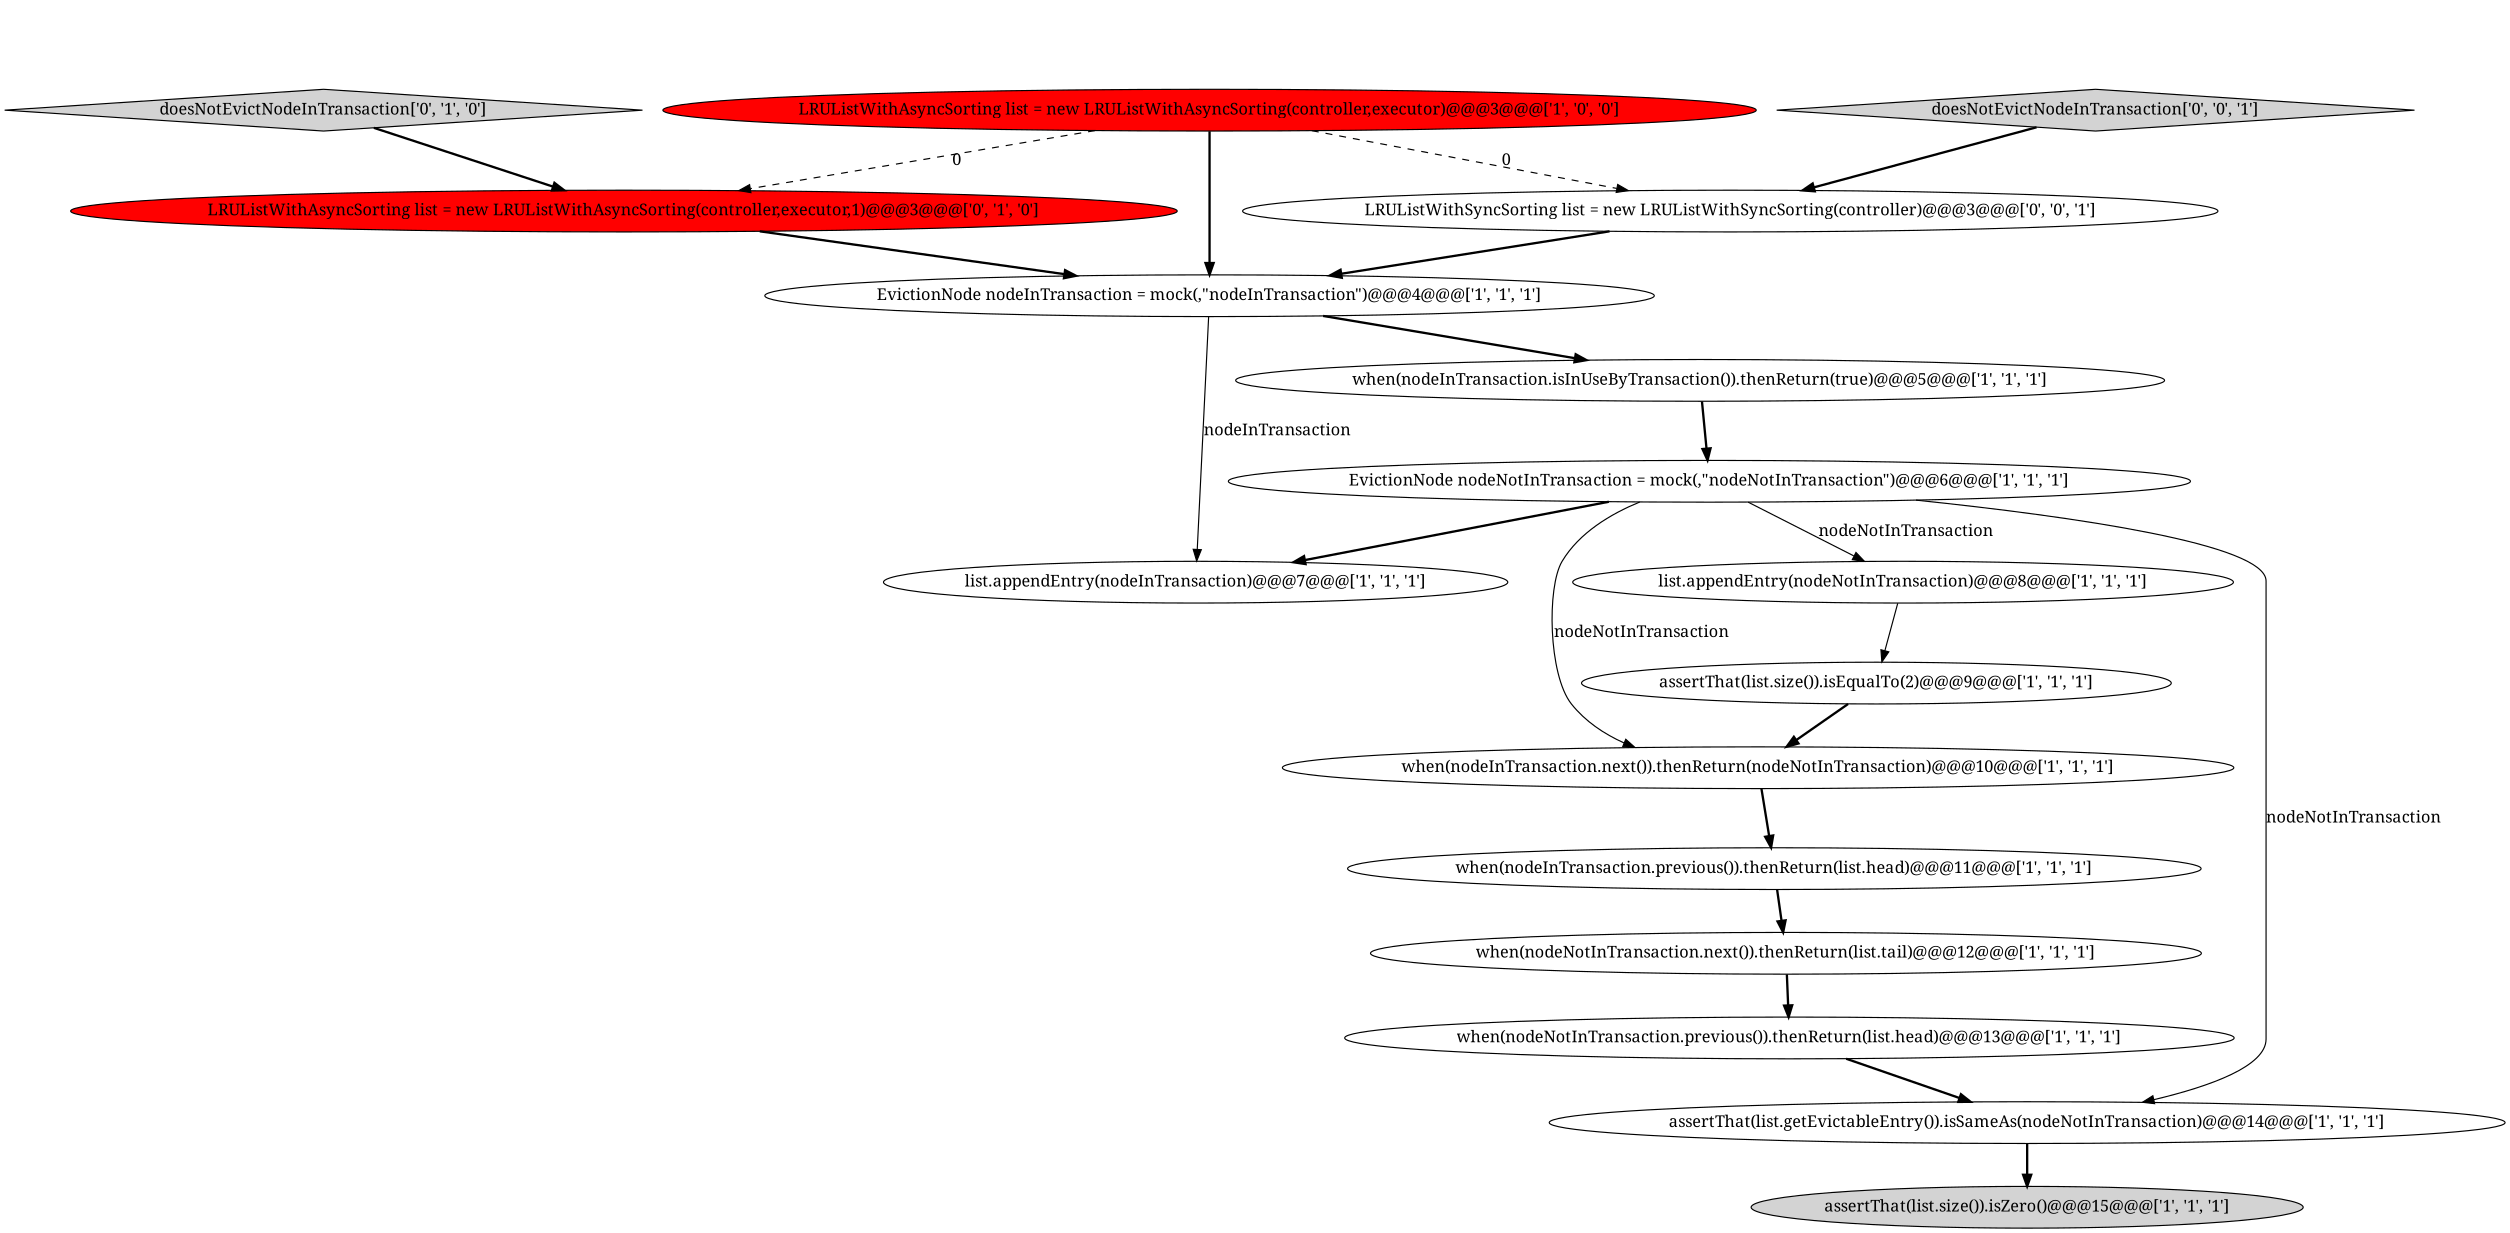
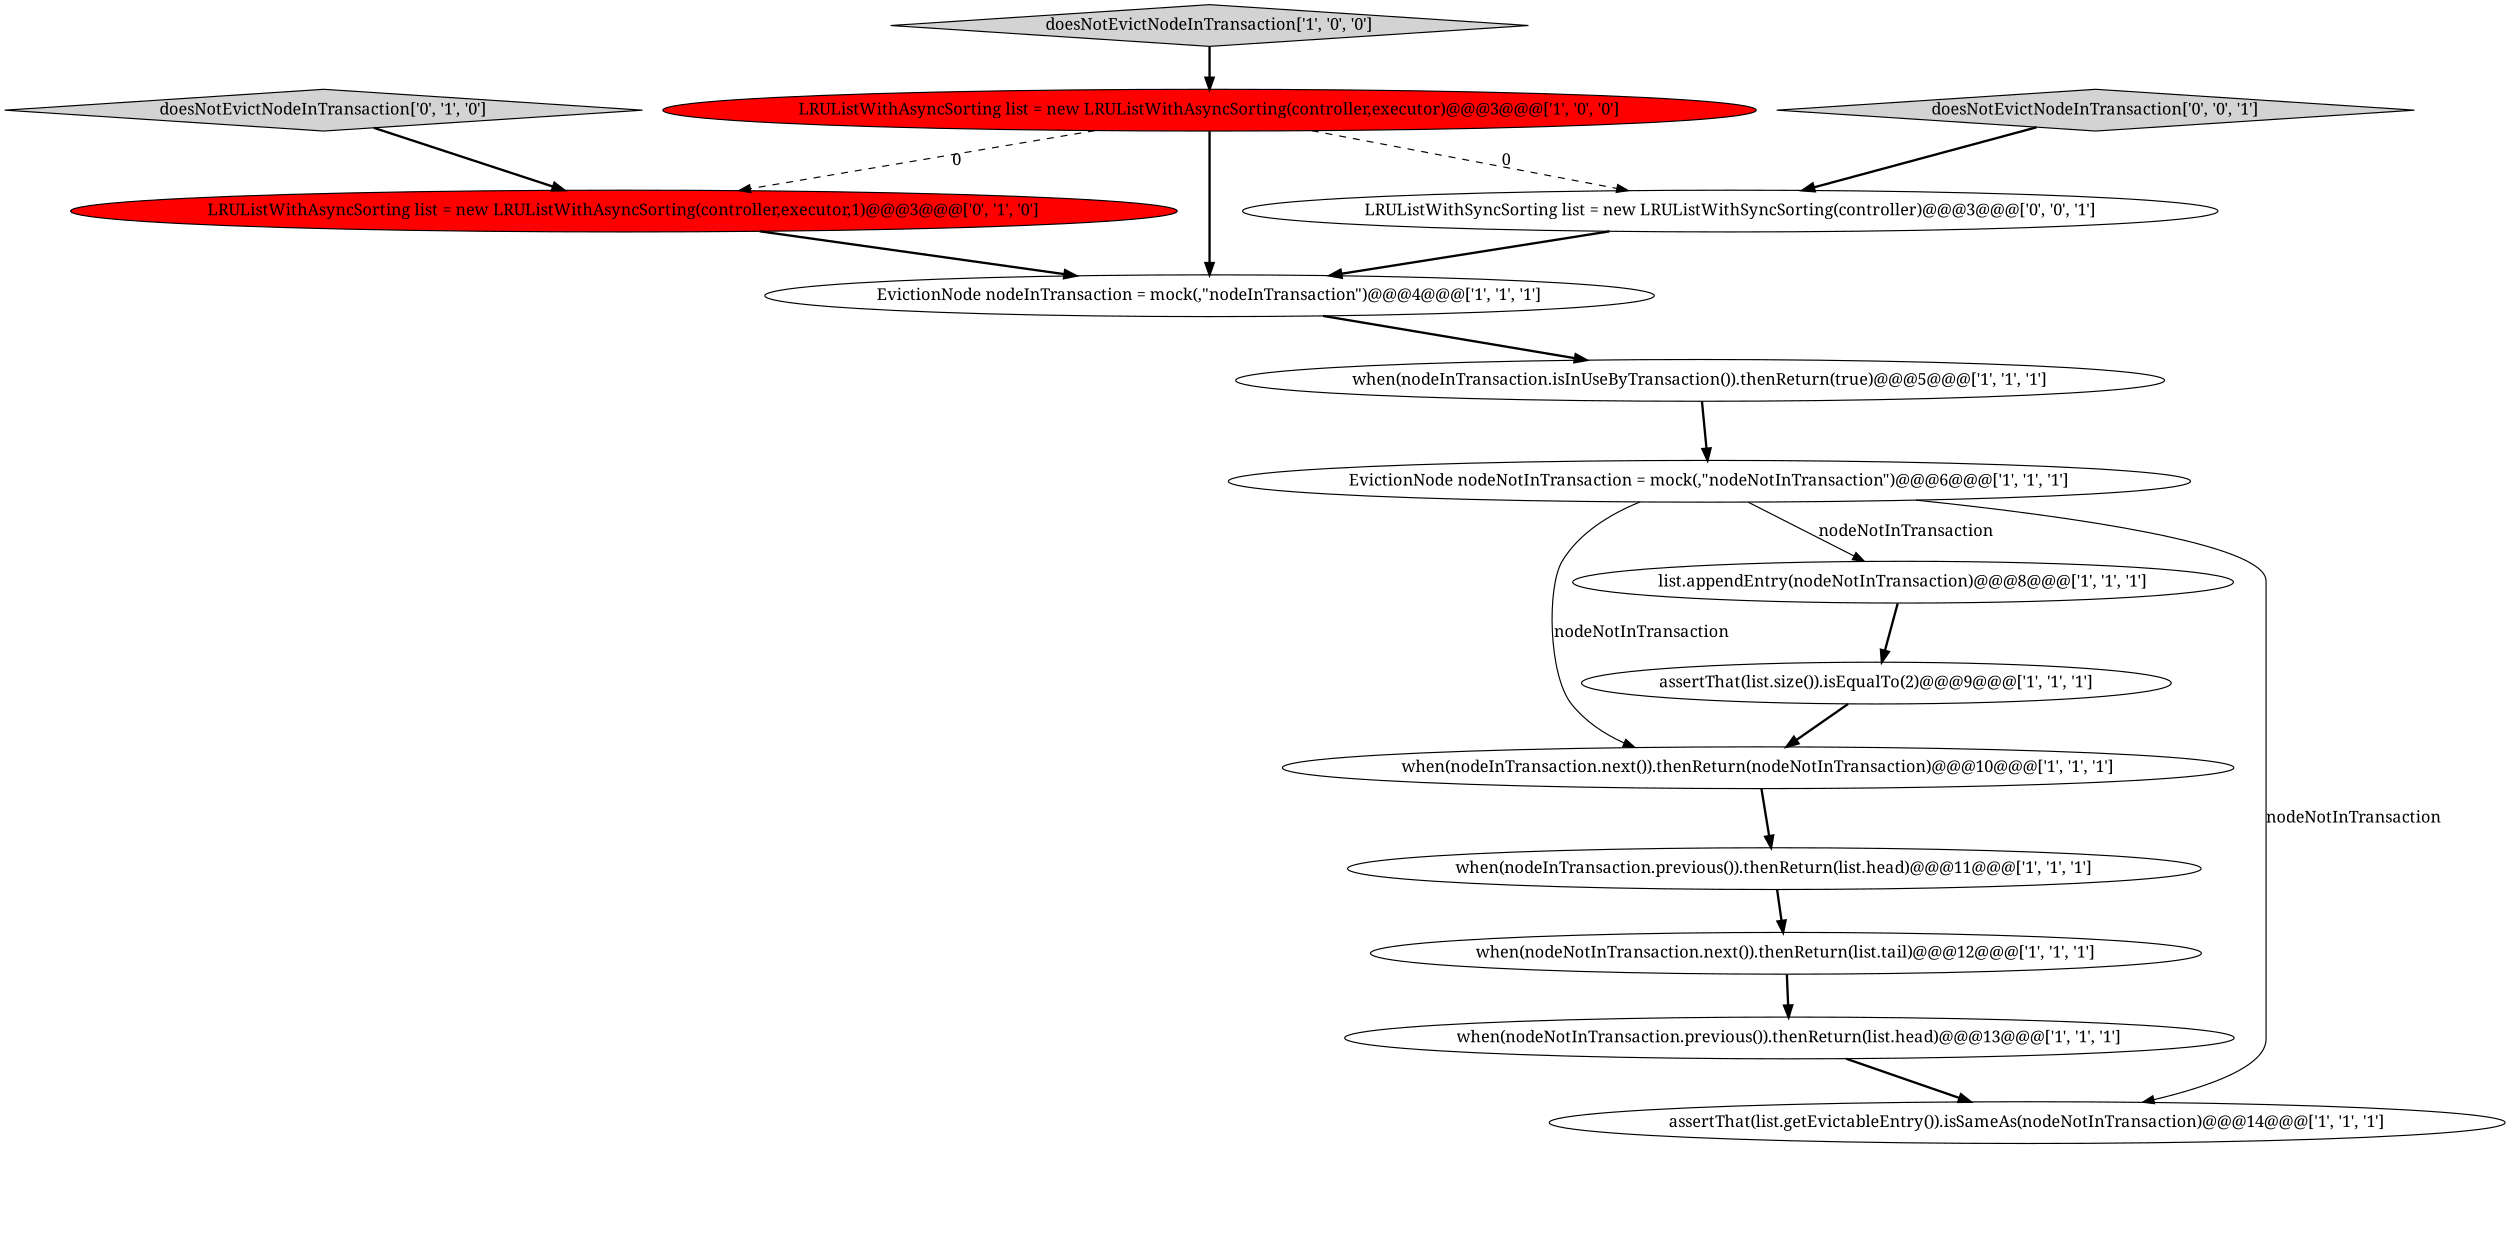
none -> (1210, 26)
(1196, 582) -> none
(1891, 627) -> (1891, 627)
(2027, 1207) -> none
